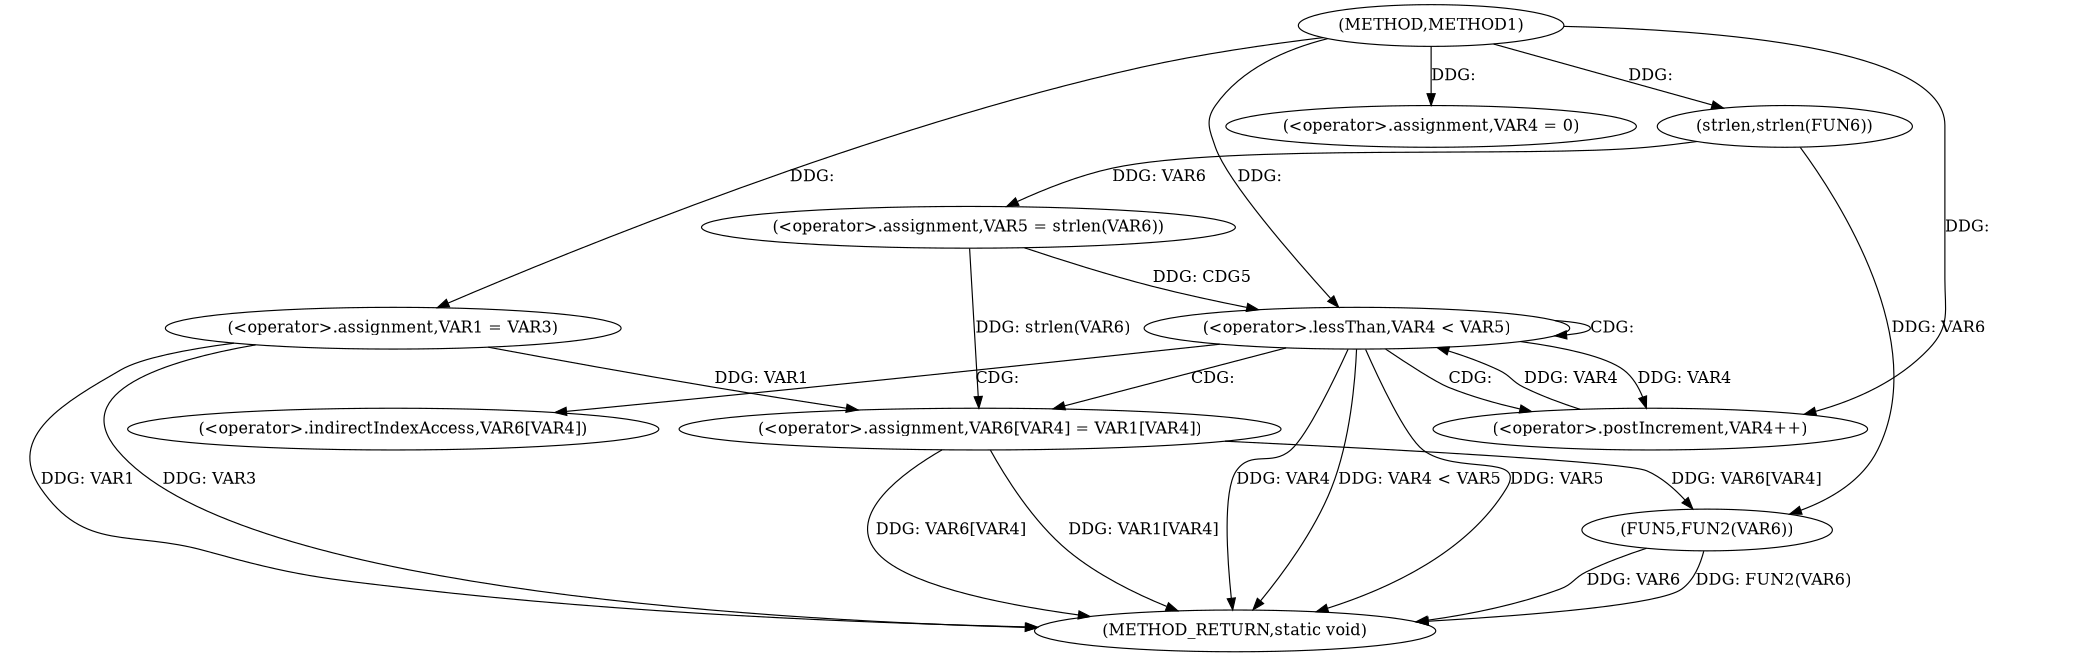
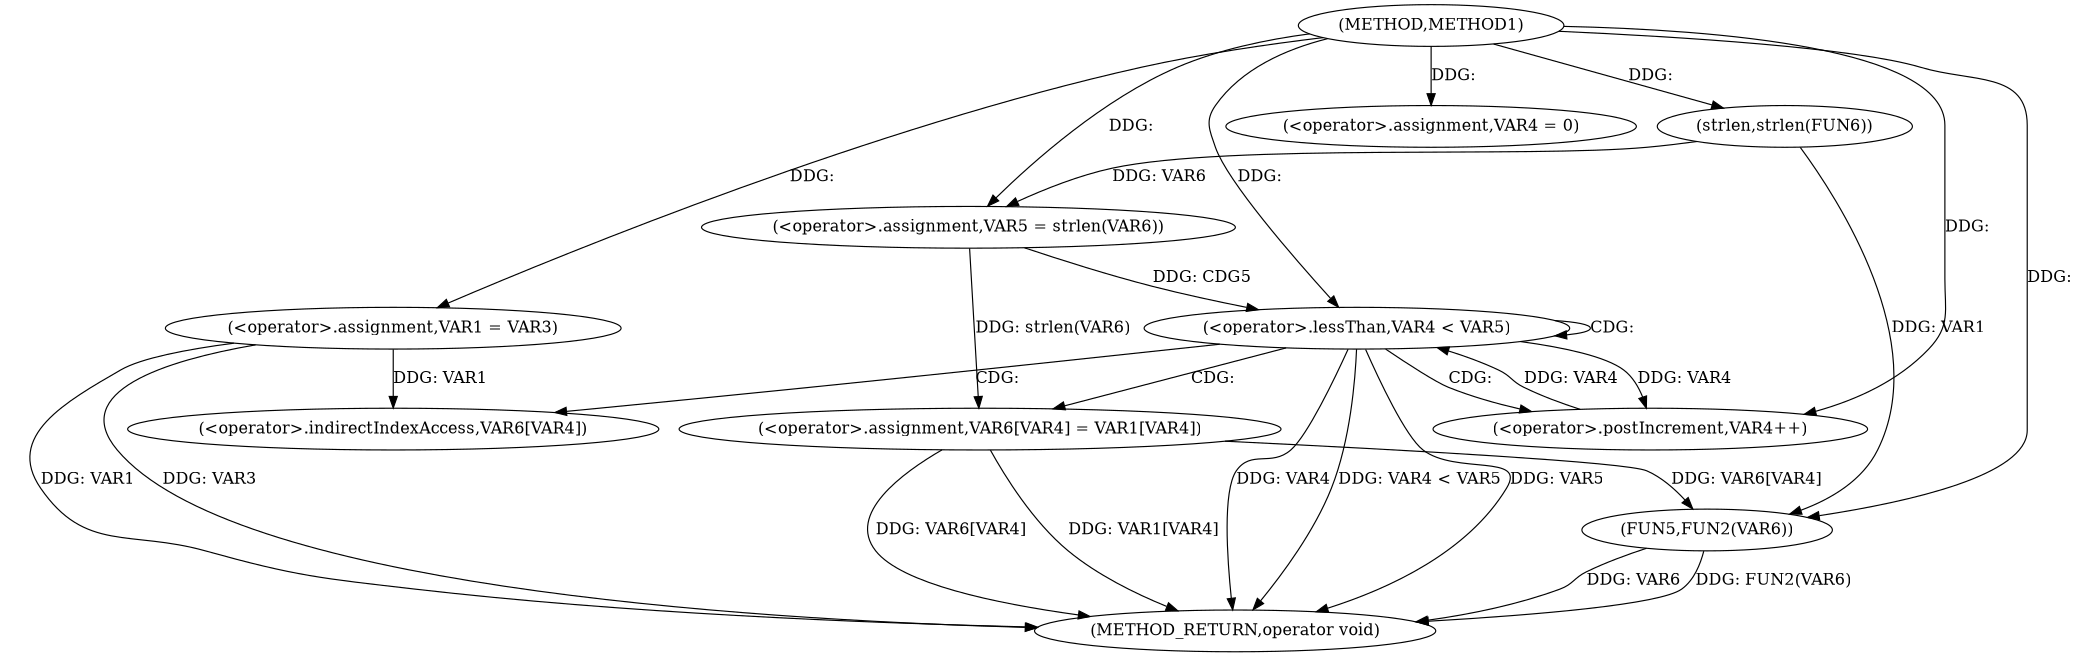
none -> (1138, 87)
none -> (2027, 146)
(1939, 328) -> (1939, 328)
(667, 379) -> (393, 373)
(1235, 631) -> (1235, 631)
